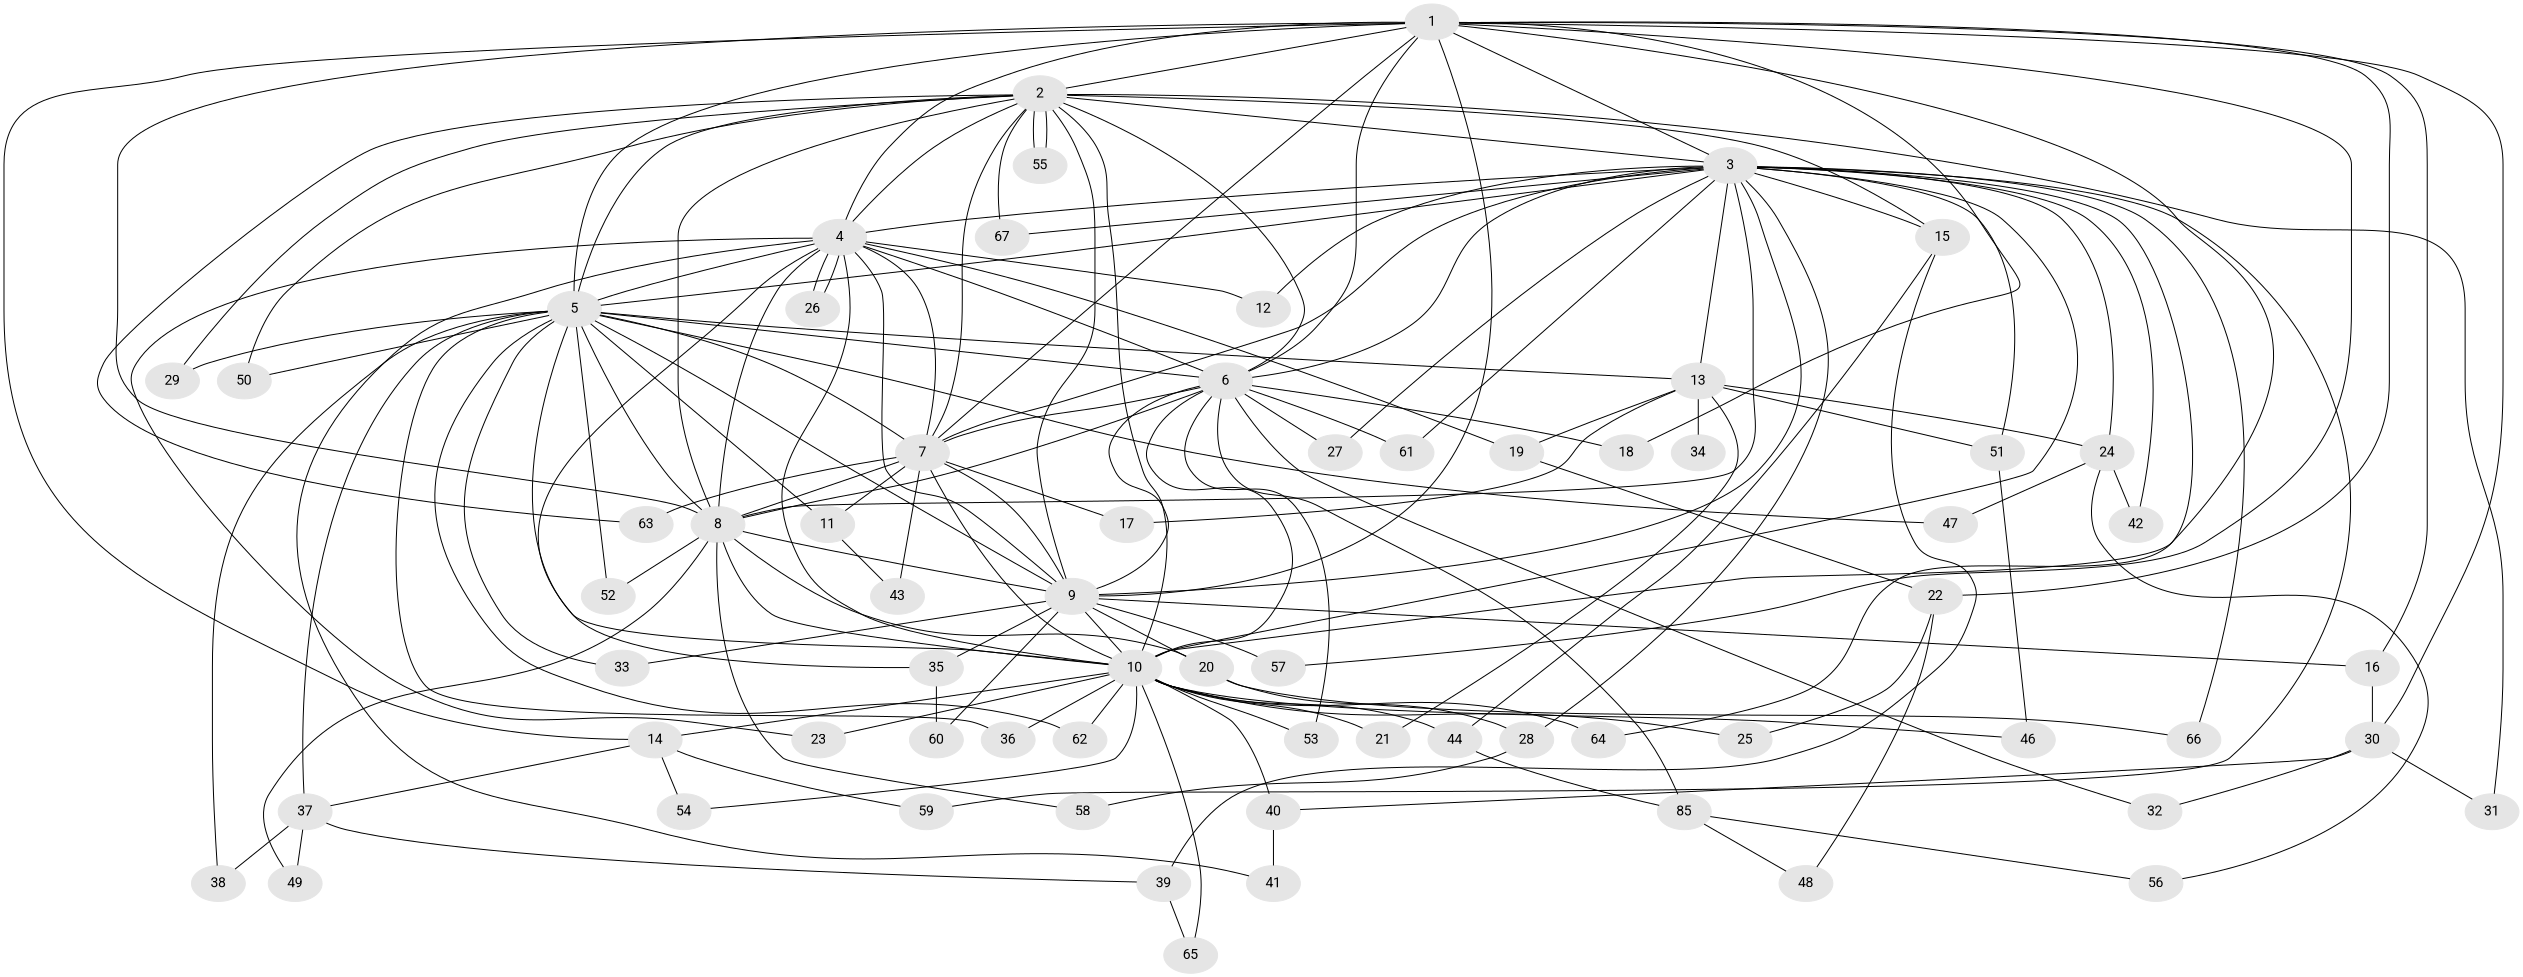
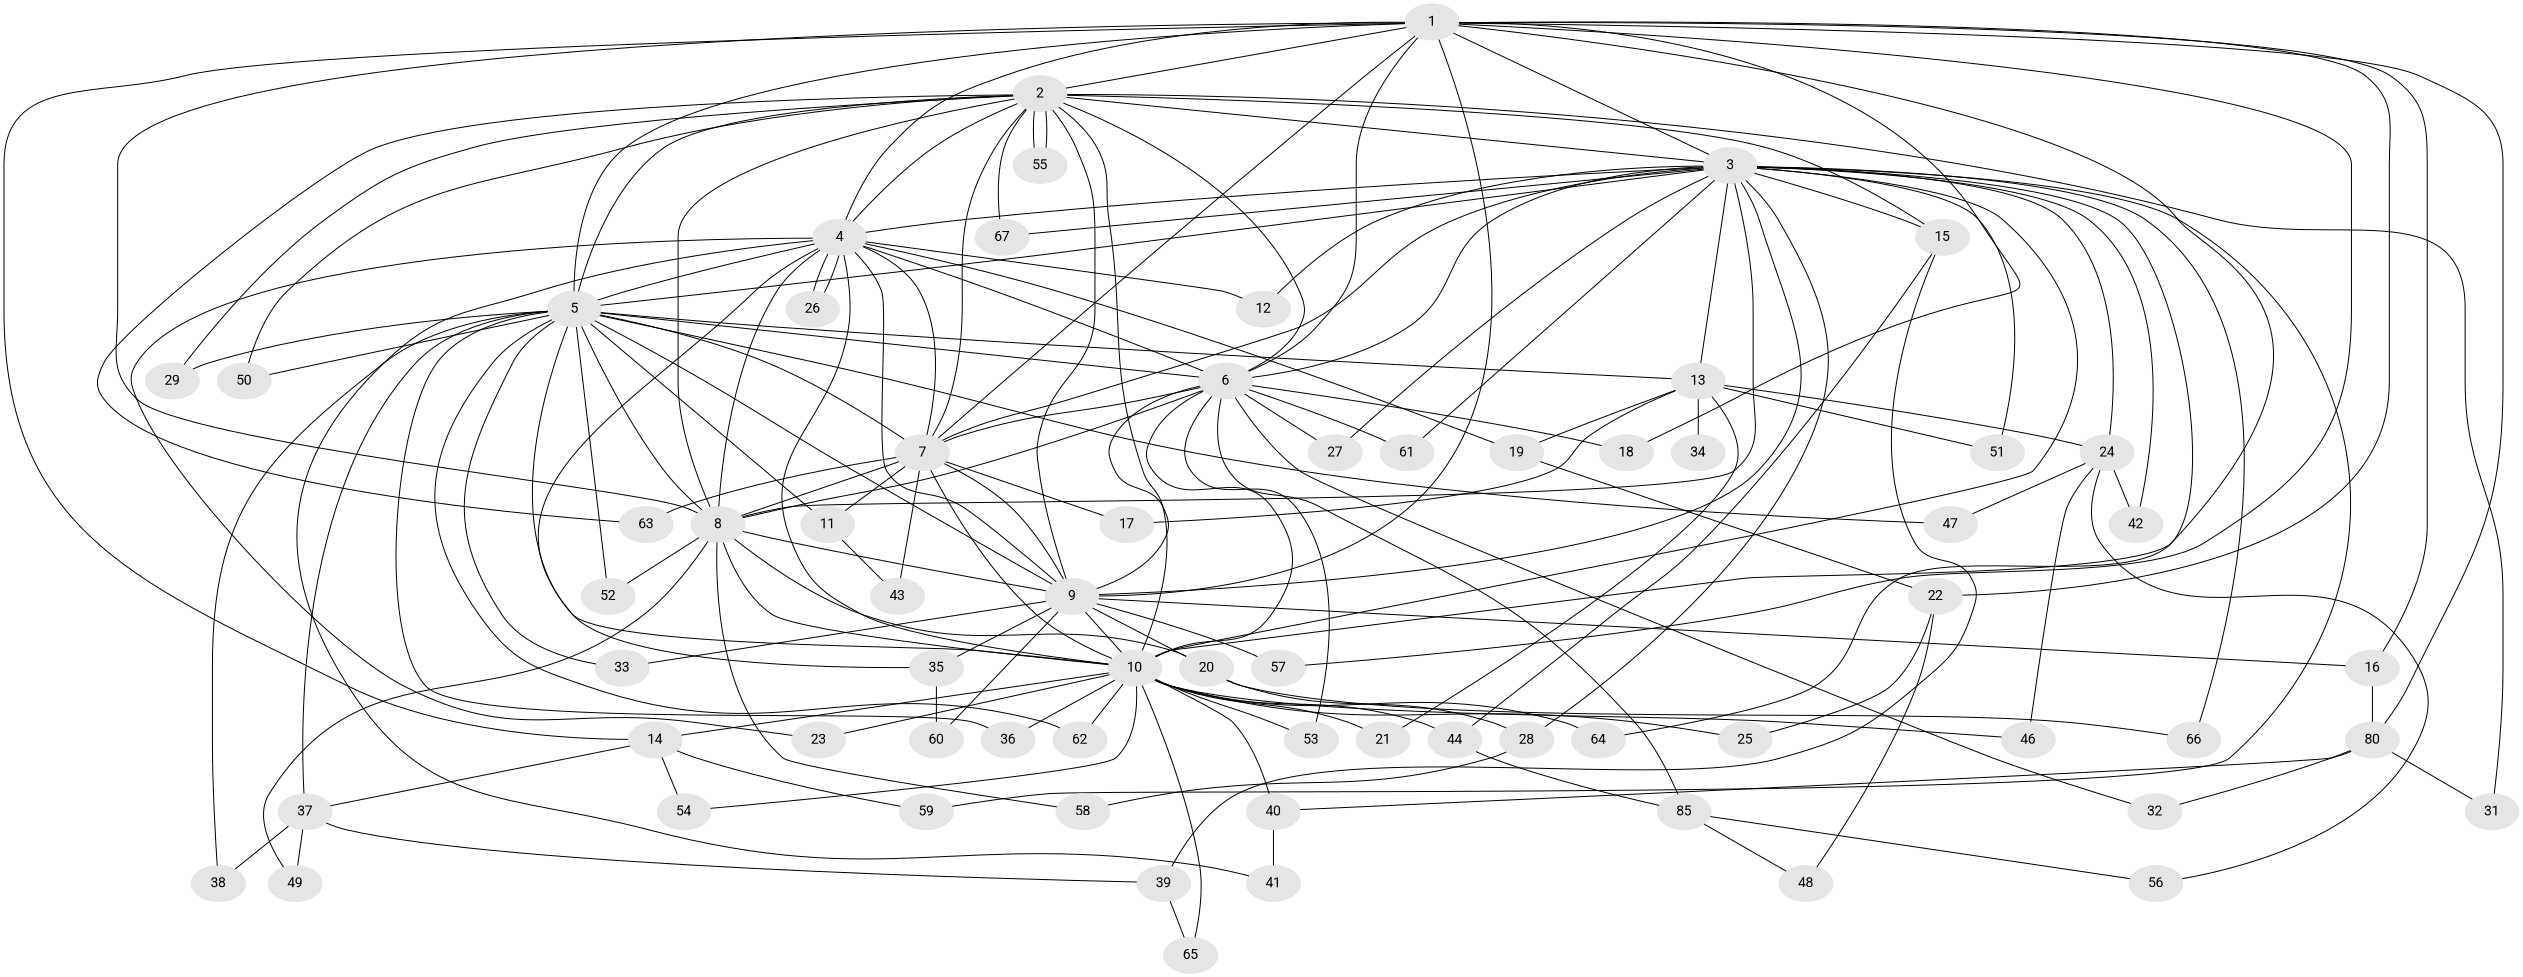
(2014, 602) -> (2049, 597)
(2372, 740) -> (2372, 740)
